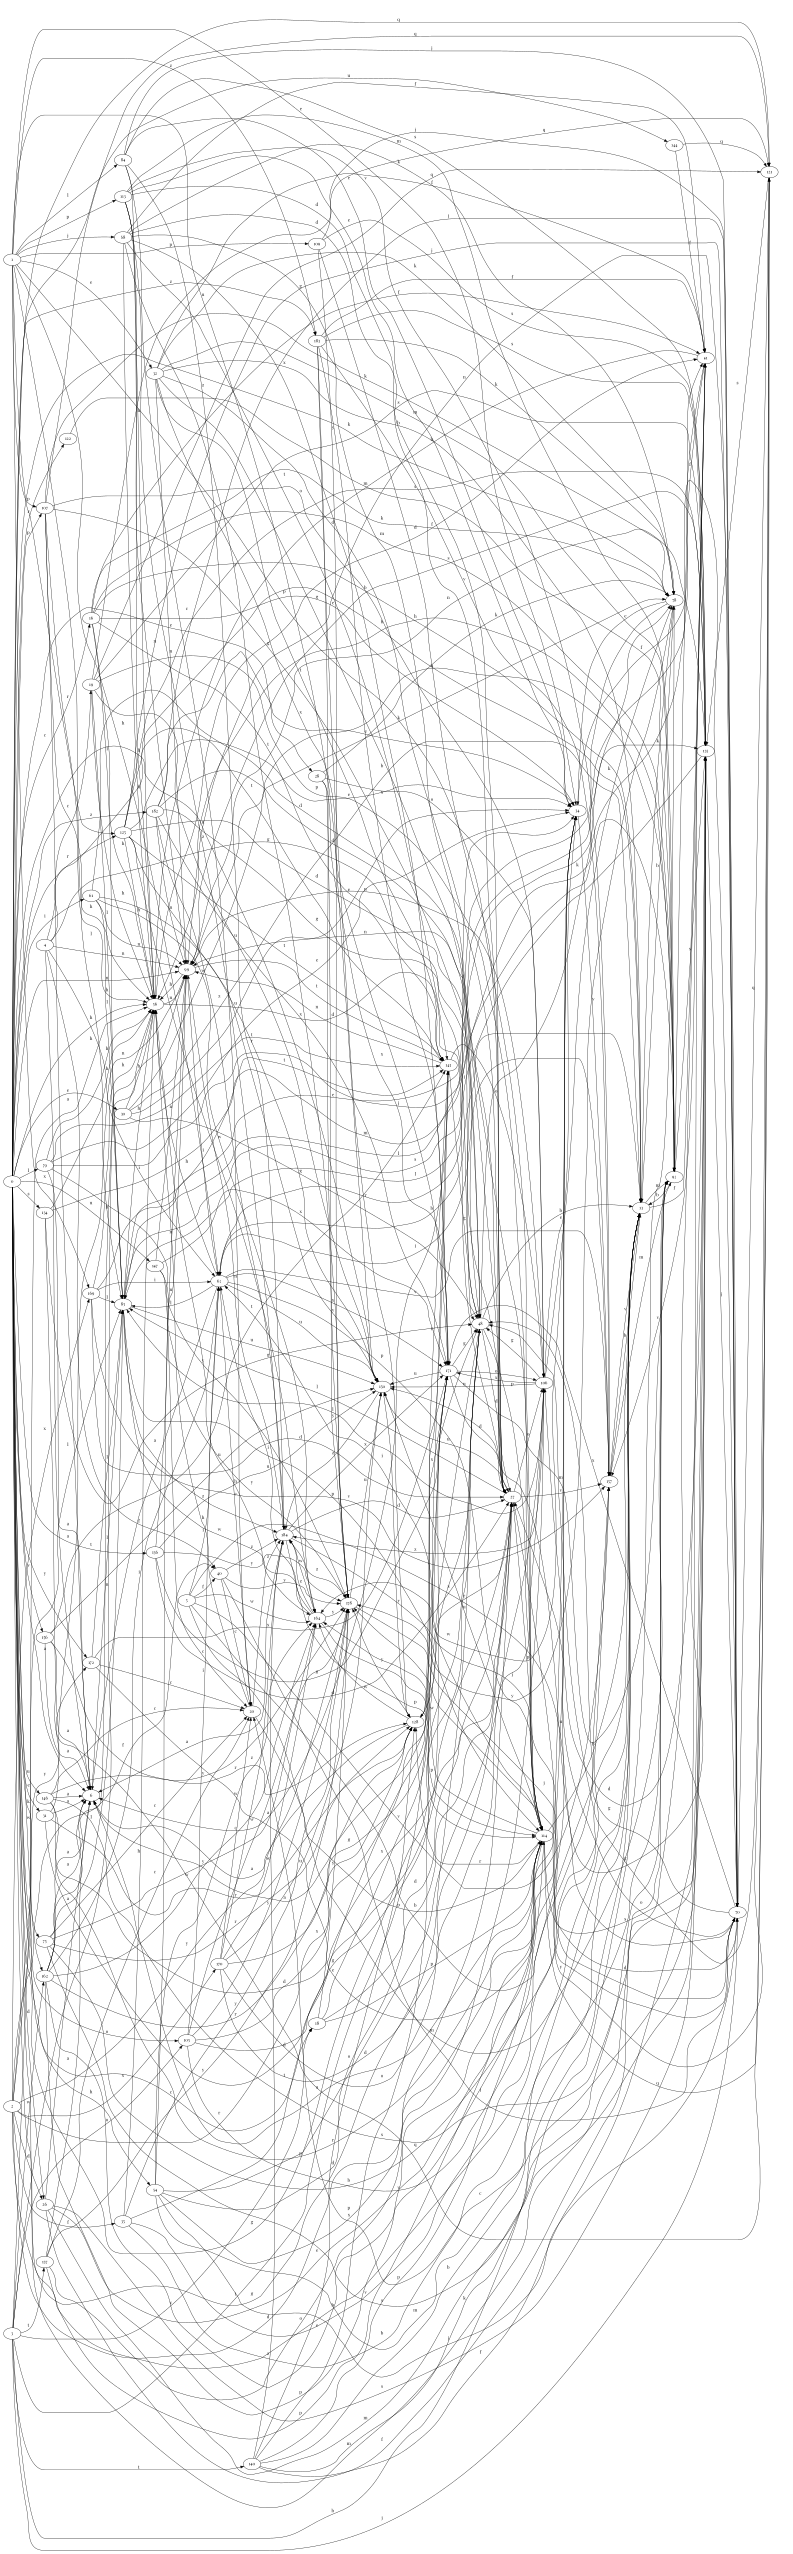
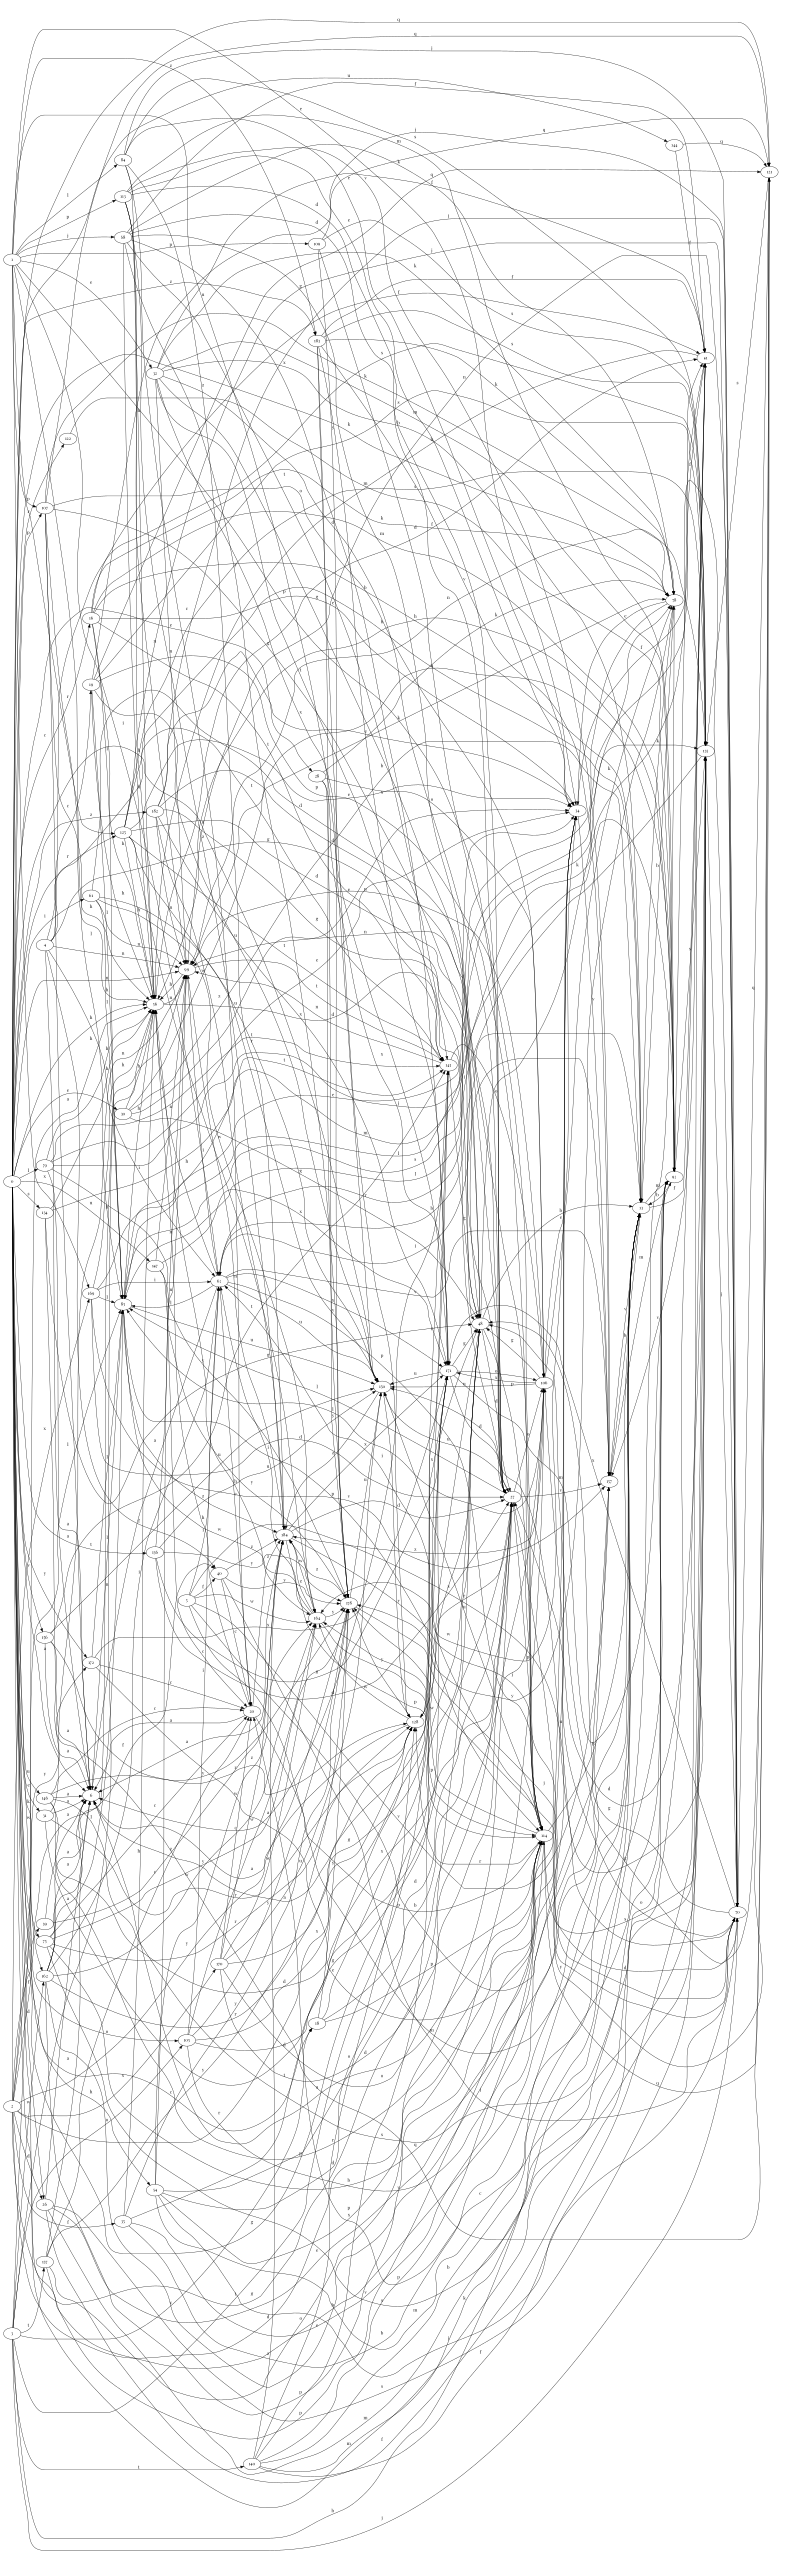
(440, 566) -> (342, 385)
(123, 723) -> (123, 723)
none -> (147, 1723)
none -> (45, 1924)
